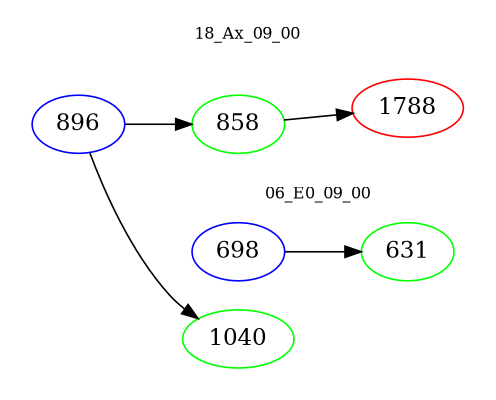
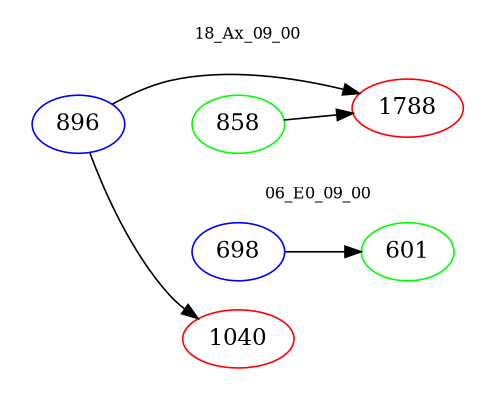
(150, 124) -> (226, 75)
(408, 252) -> (408, 252)
(238, 339) -> (238, 339)
